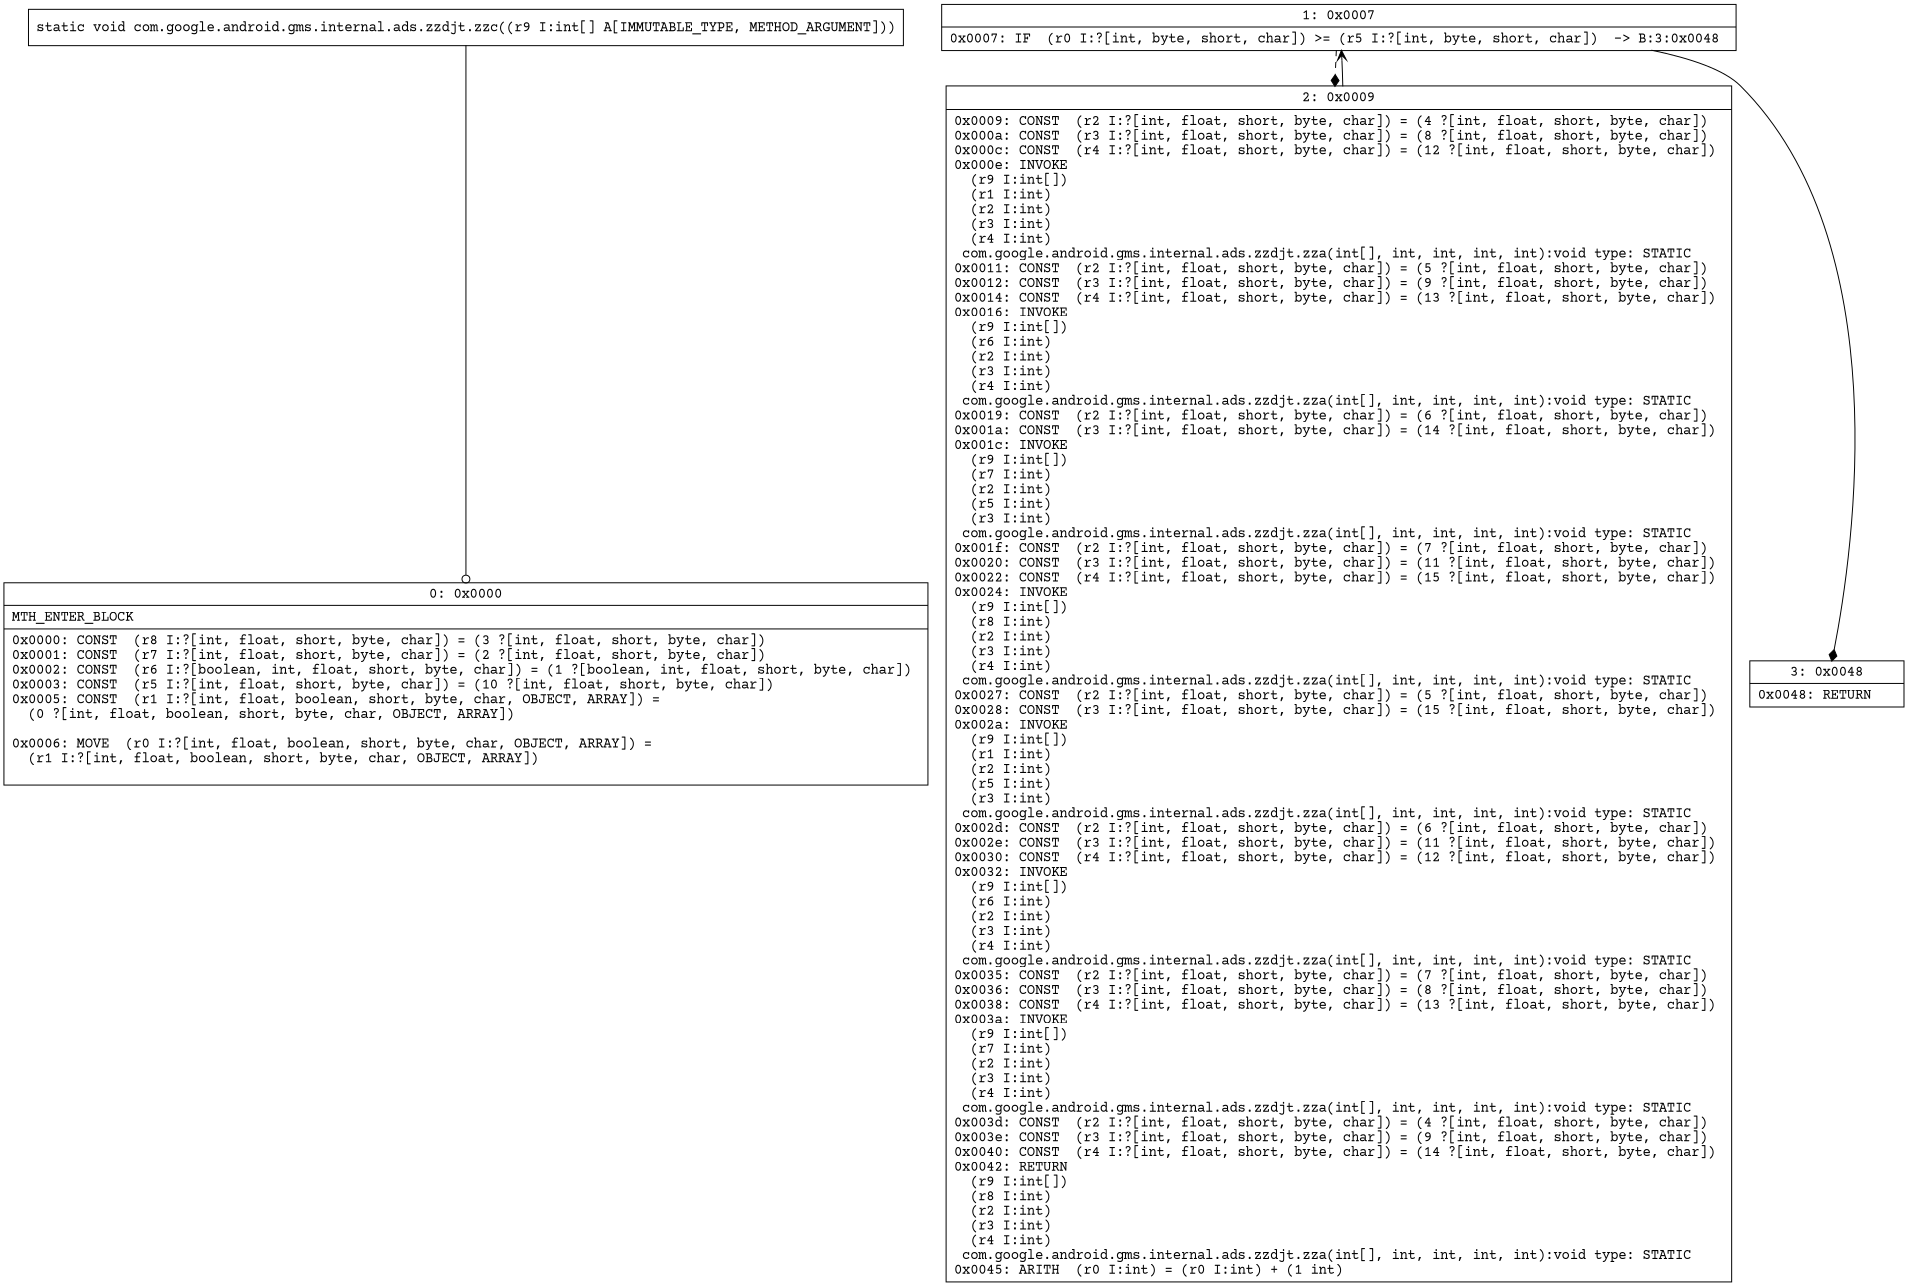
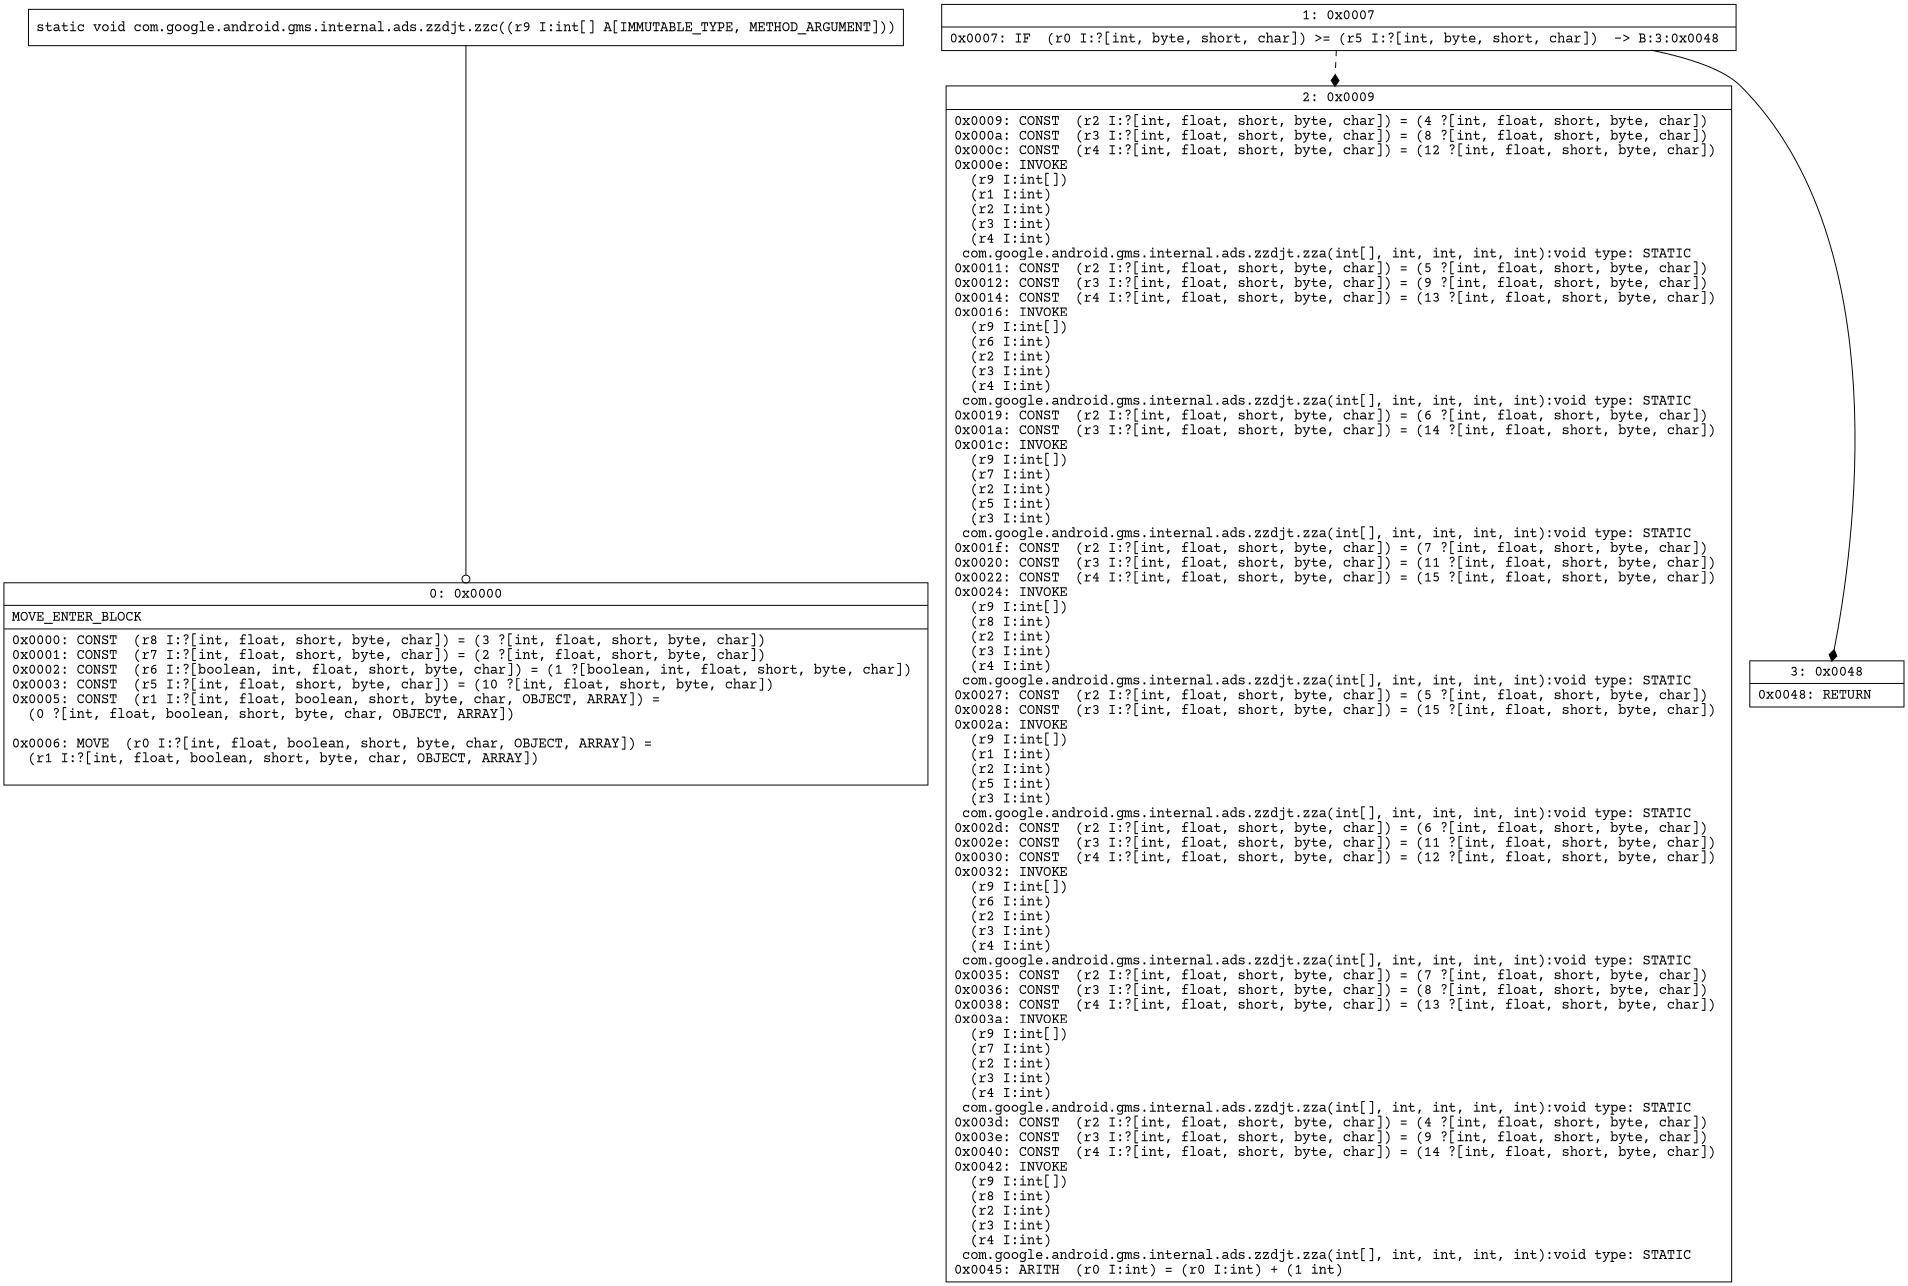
(1342, 73) -> none
(73, 617) -> (77, 617)
(1019, 1167) -> (1019, 1167)
